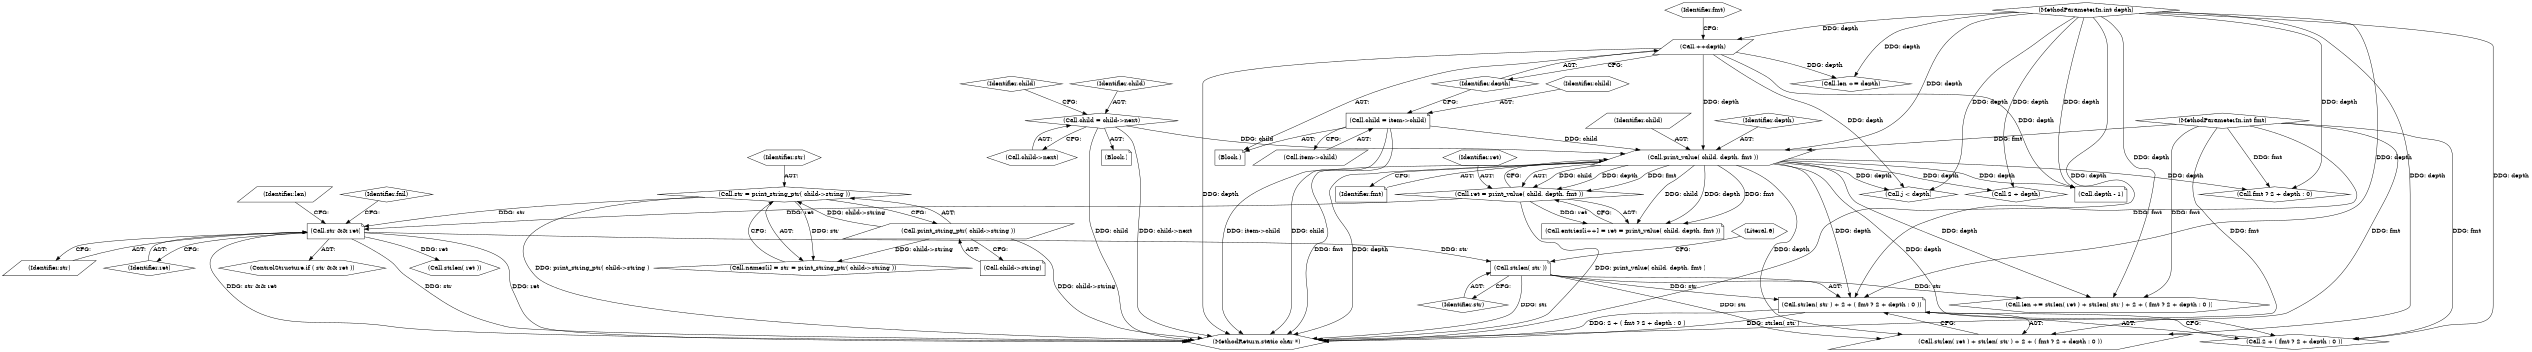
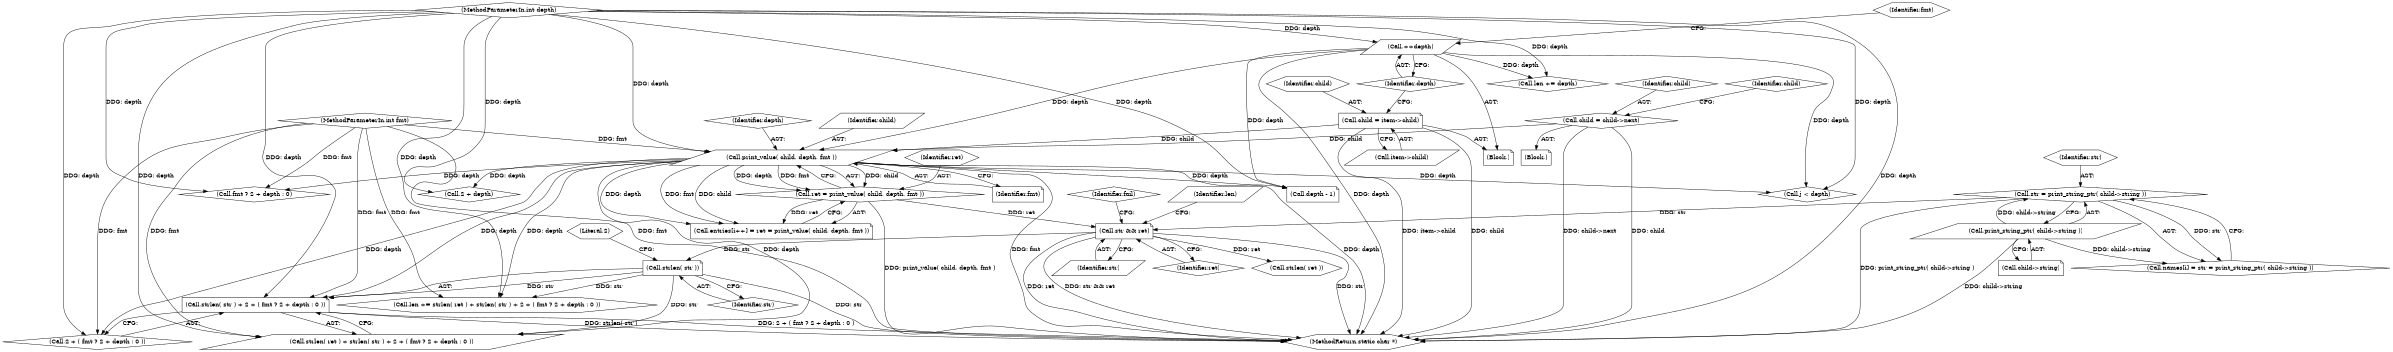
(1032, 158) -> none
(1759, 231) -> (595, 231)
(302, 268) -> none
